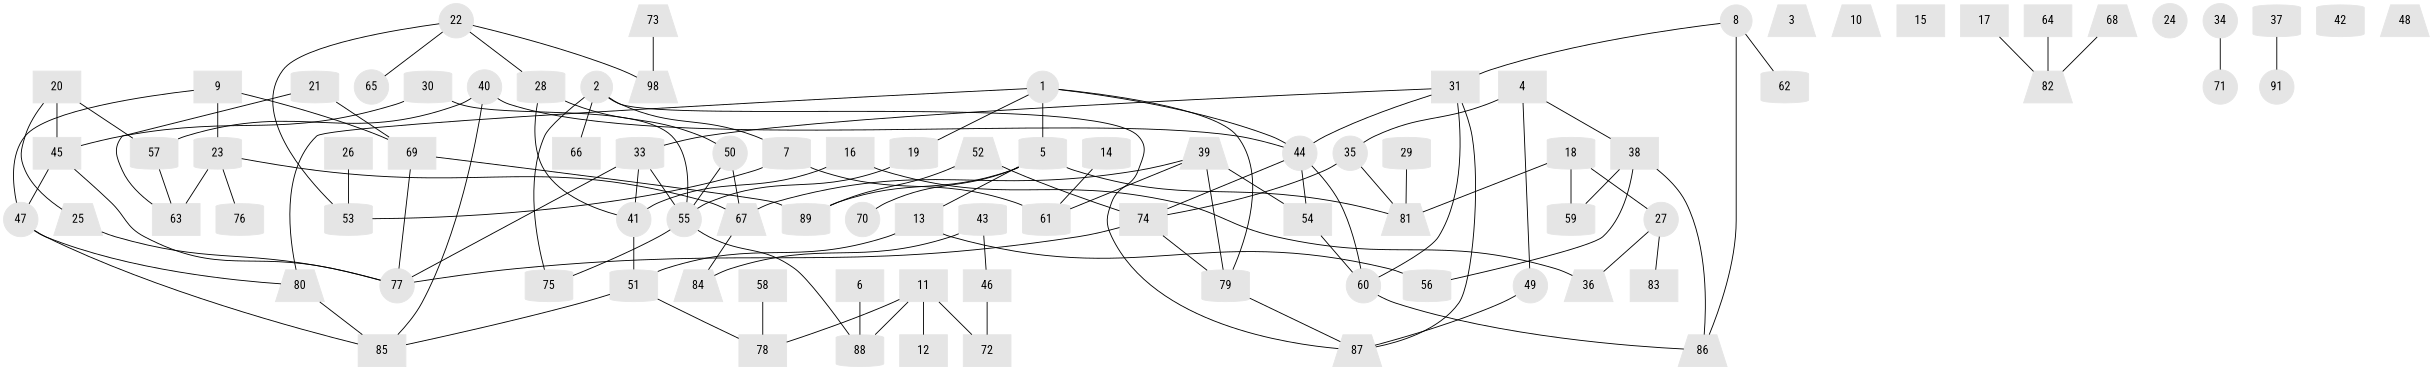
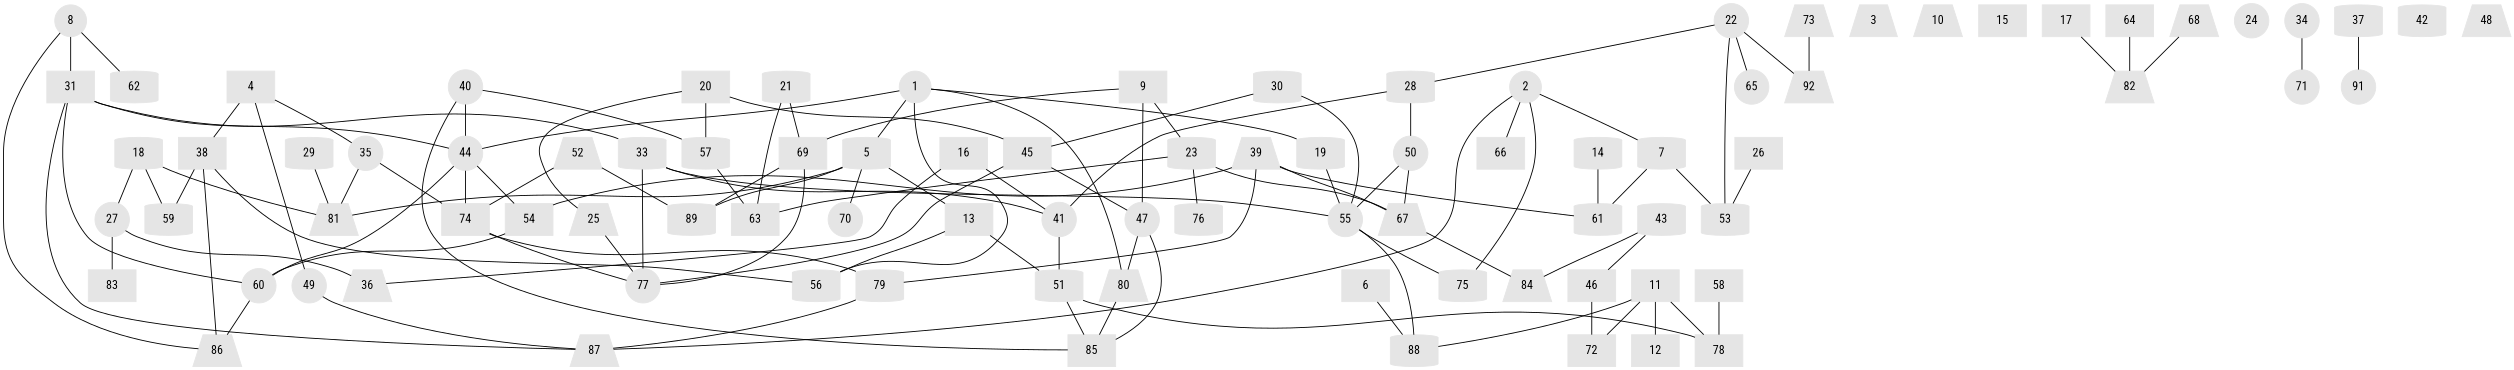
(653, 87) -> (1809, 87)
(1242, 144) -> (1005, 230)
